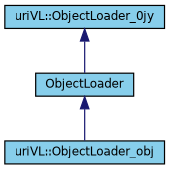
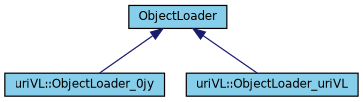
(85, 57) -> (126, 54)
(85, 152) -> (272, 85)
